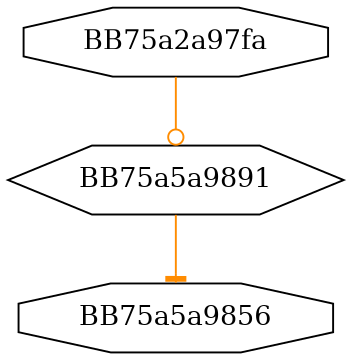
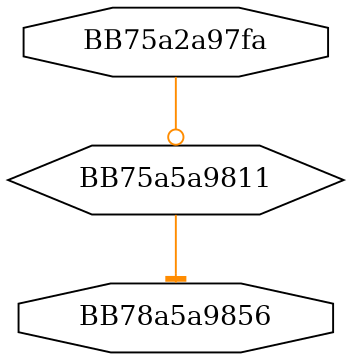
(176, 180) -> (176, 180)
(176, 318) -> (176, 318)
